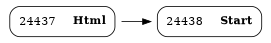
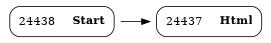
(132, 22) -> (131, 22)
